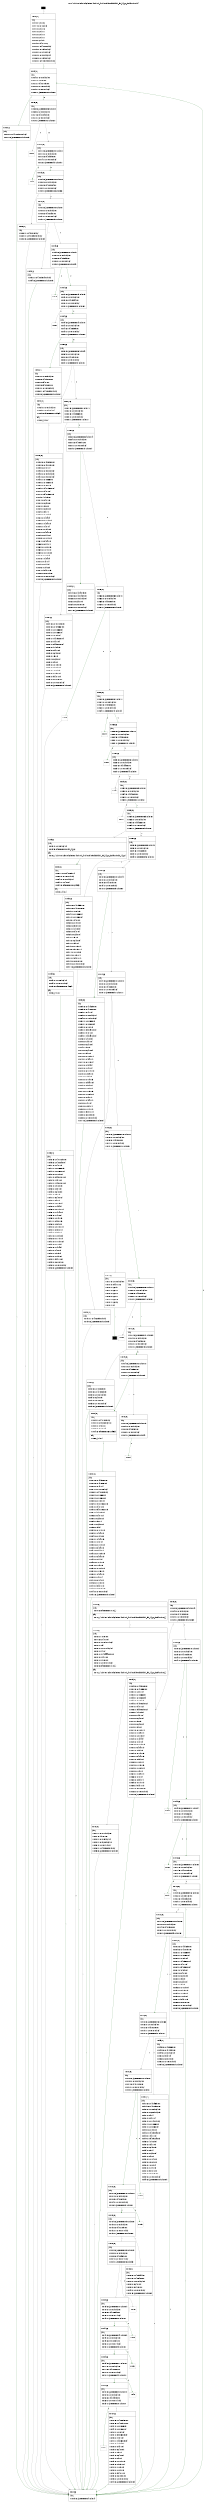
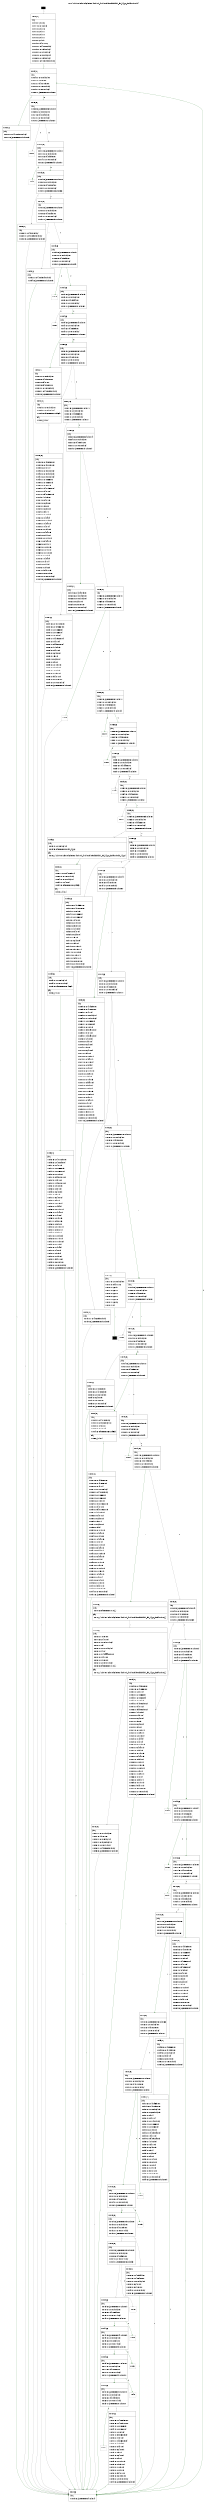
none -> (147, 1458)
